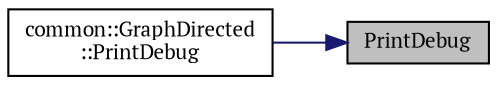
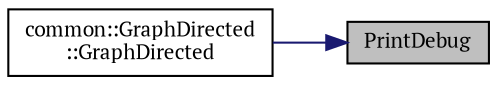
(140, 43) -> (140, 43)
